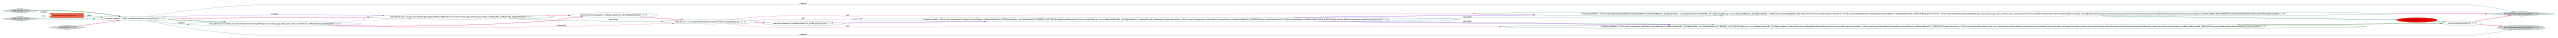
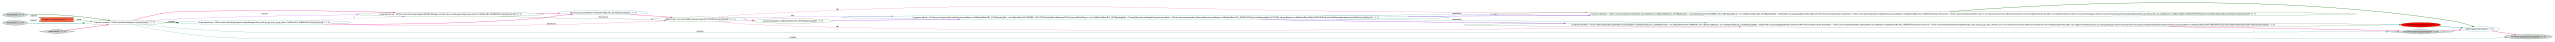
(20, 11) -> (15, 15)
(44, 16) -> (33, 20)
(20, 19) -> (15, 23)
(2492, 19) -> (2450, 30)
